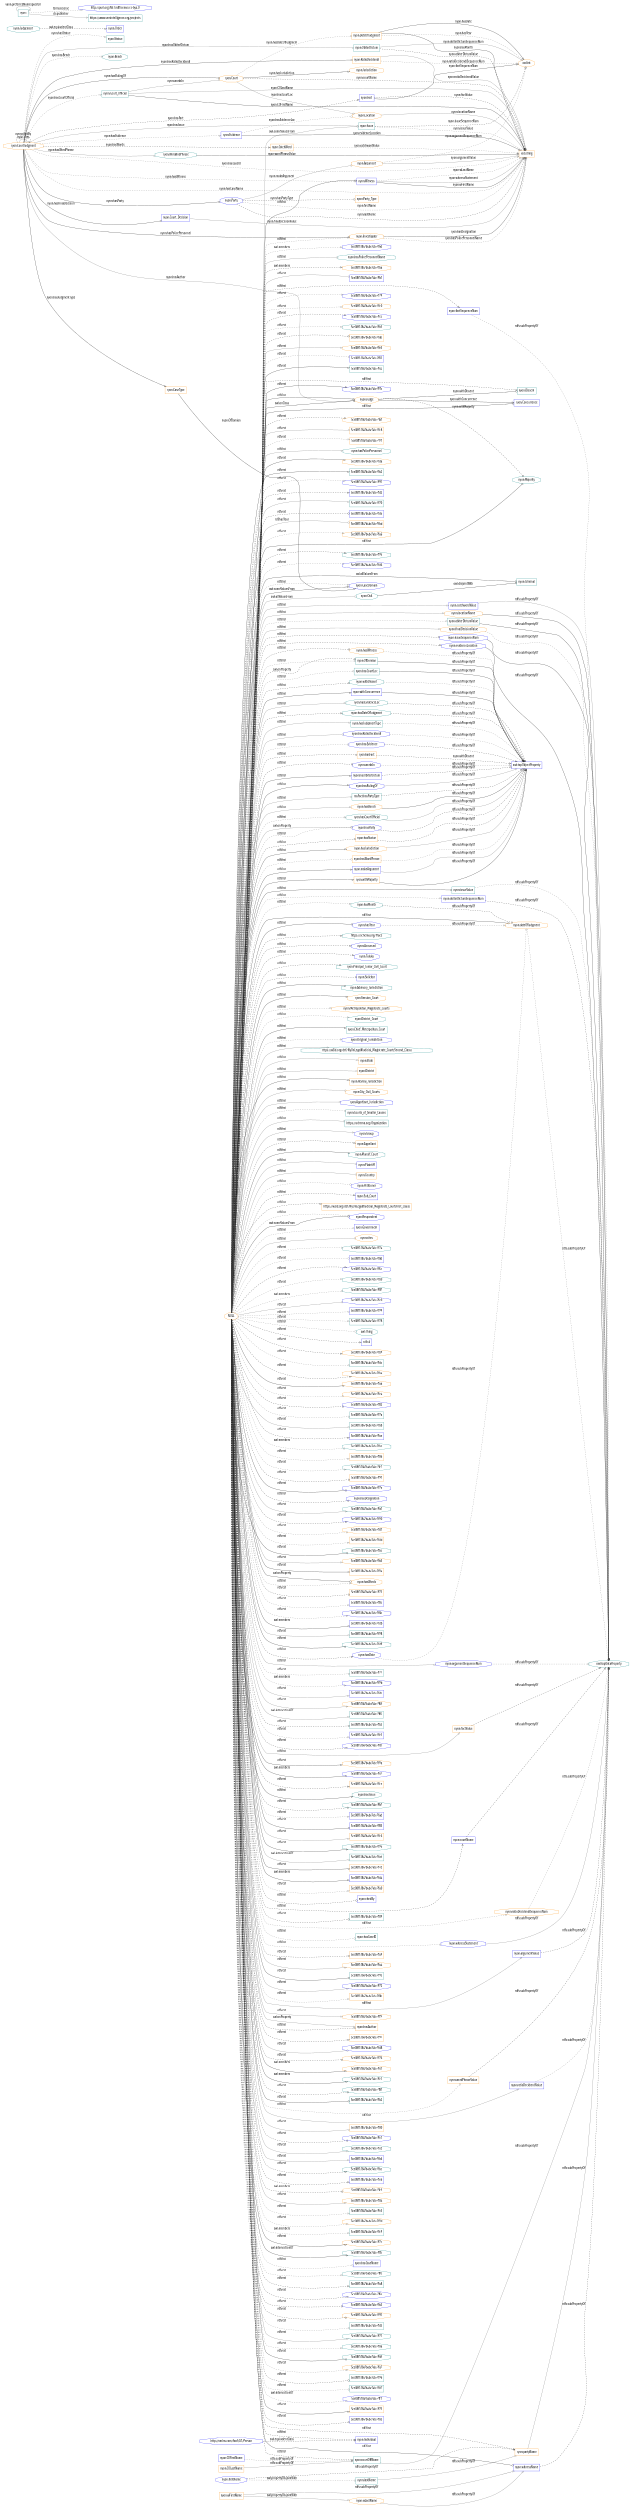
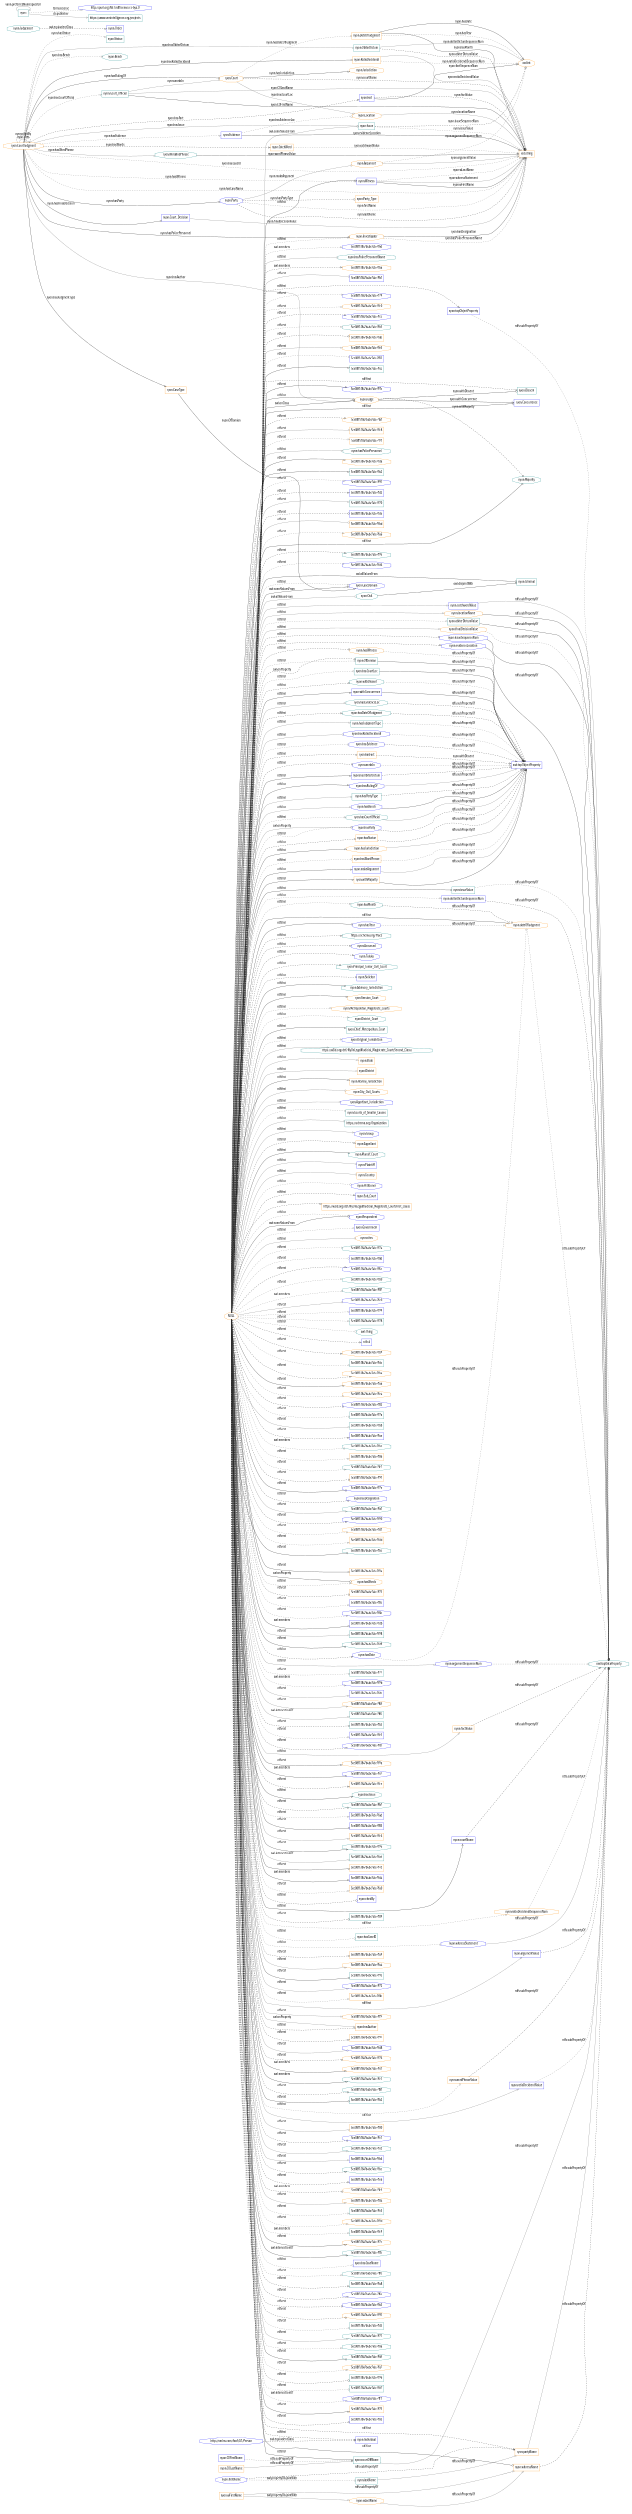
(463, 311) -> (463, 311)
(282, 520) -> (282, 520)
(367, 797) -> (367, 797)
(367, 807) -> (367, 807)
(367, 1561) -> none
(263, 1895) -> (263, 1895)
(246, 1930) -> (246, 1930)
(527, 2468) -> (527, 2468)
